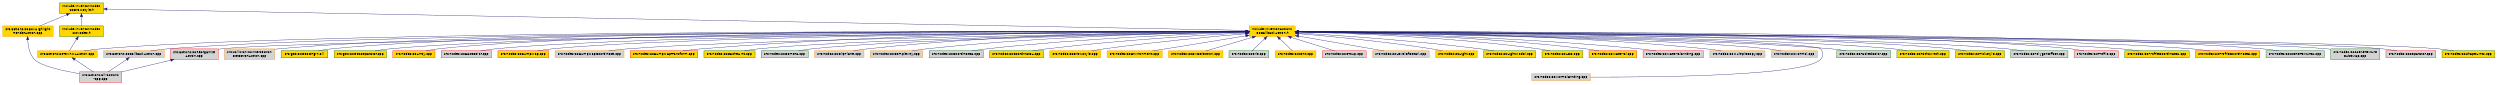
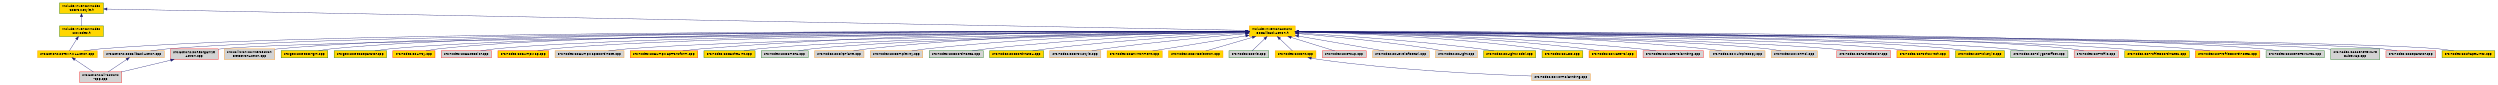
(28, 31) -> none
(304, 54) -> (304, 54)
(1075, 54) -> (1075, 54)
(1456, 54) -> (1456, 54)
(1864, 54) -> (1864, 54)
(1923, 54) -> (1923, 54)
(1818, 60) -> (1421, 70)
